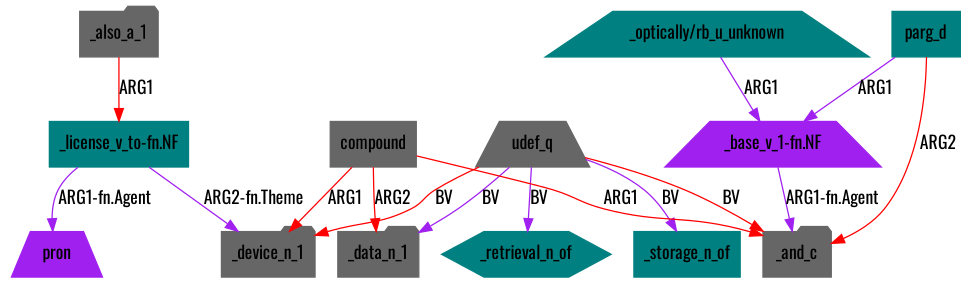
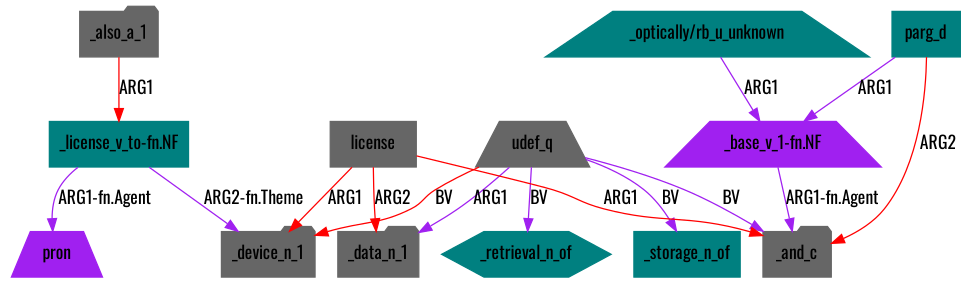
(373, 144) -> (373, 144)
(671, 184) -> (671, 184)
(491, 199) -> (491, 199)
